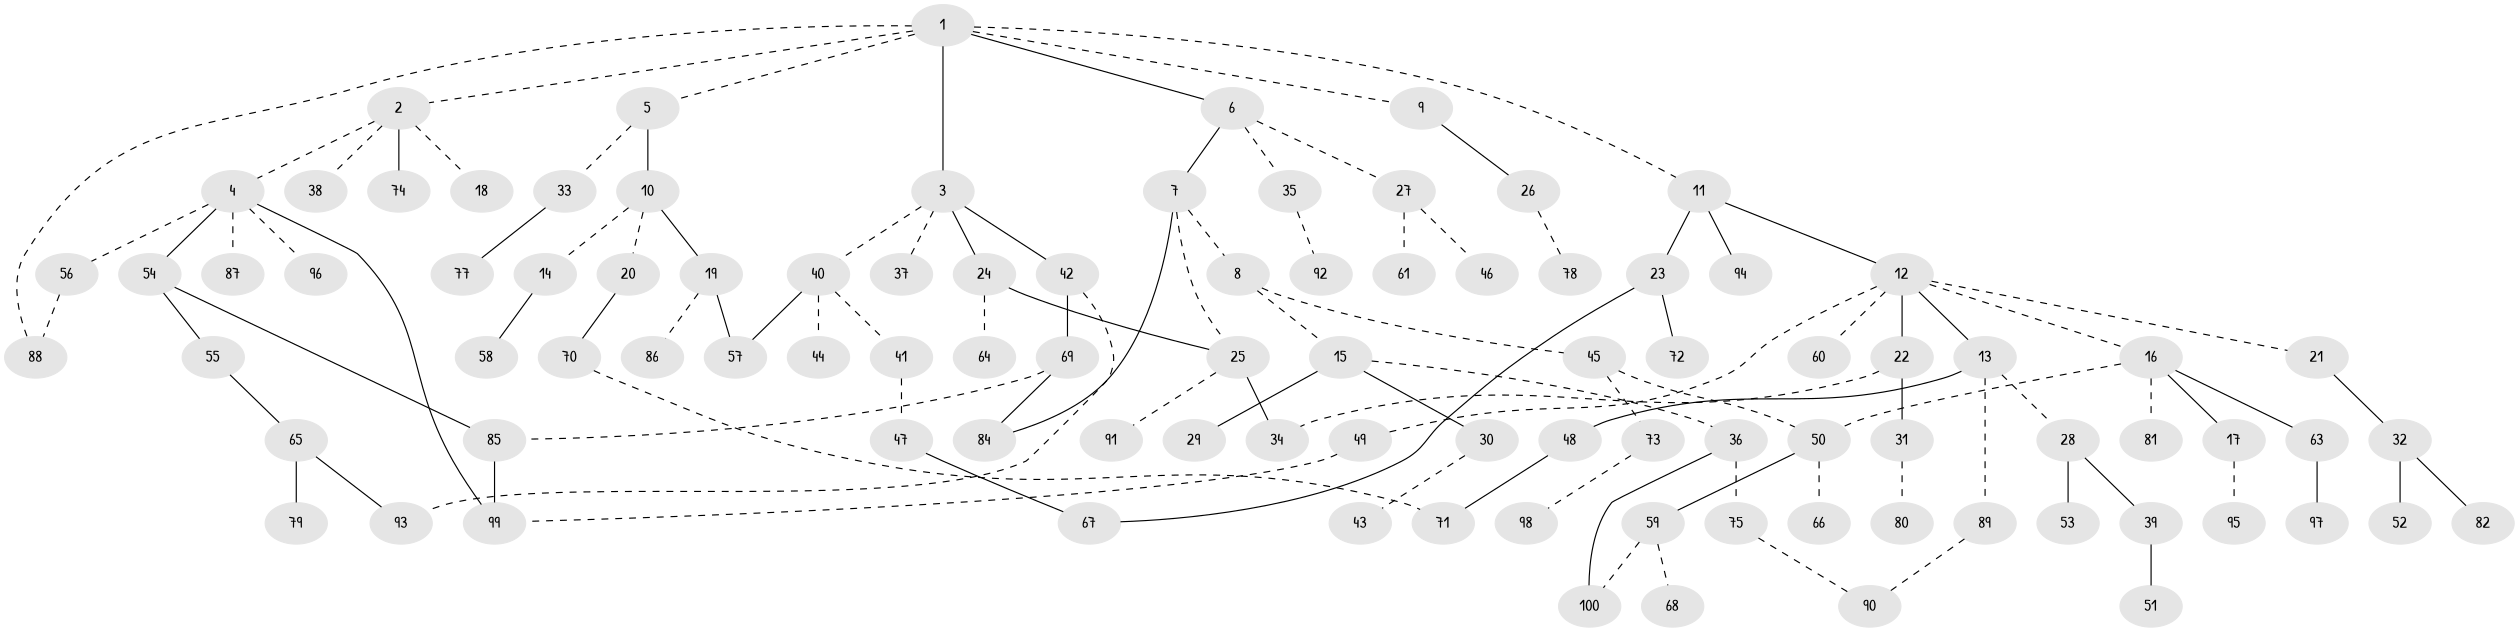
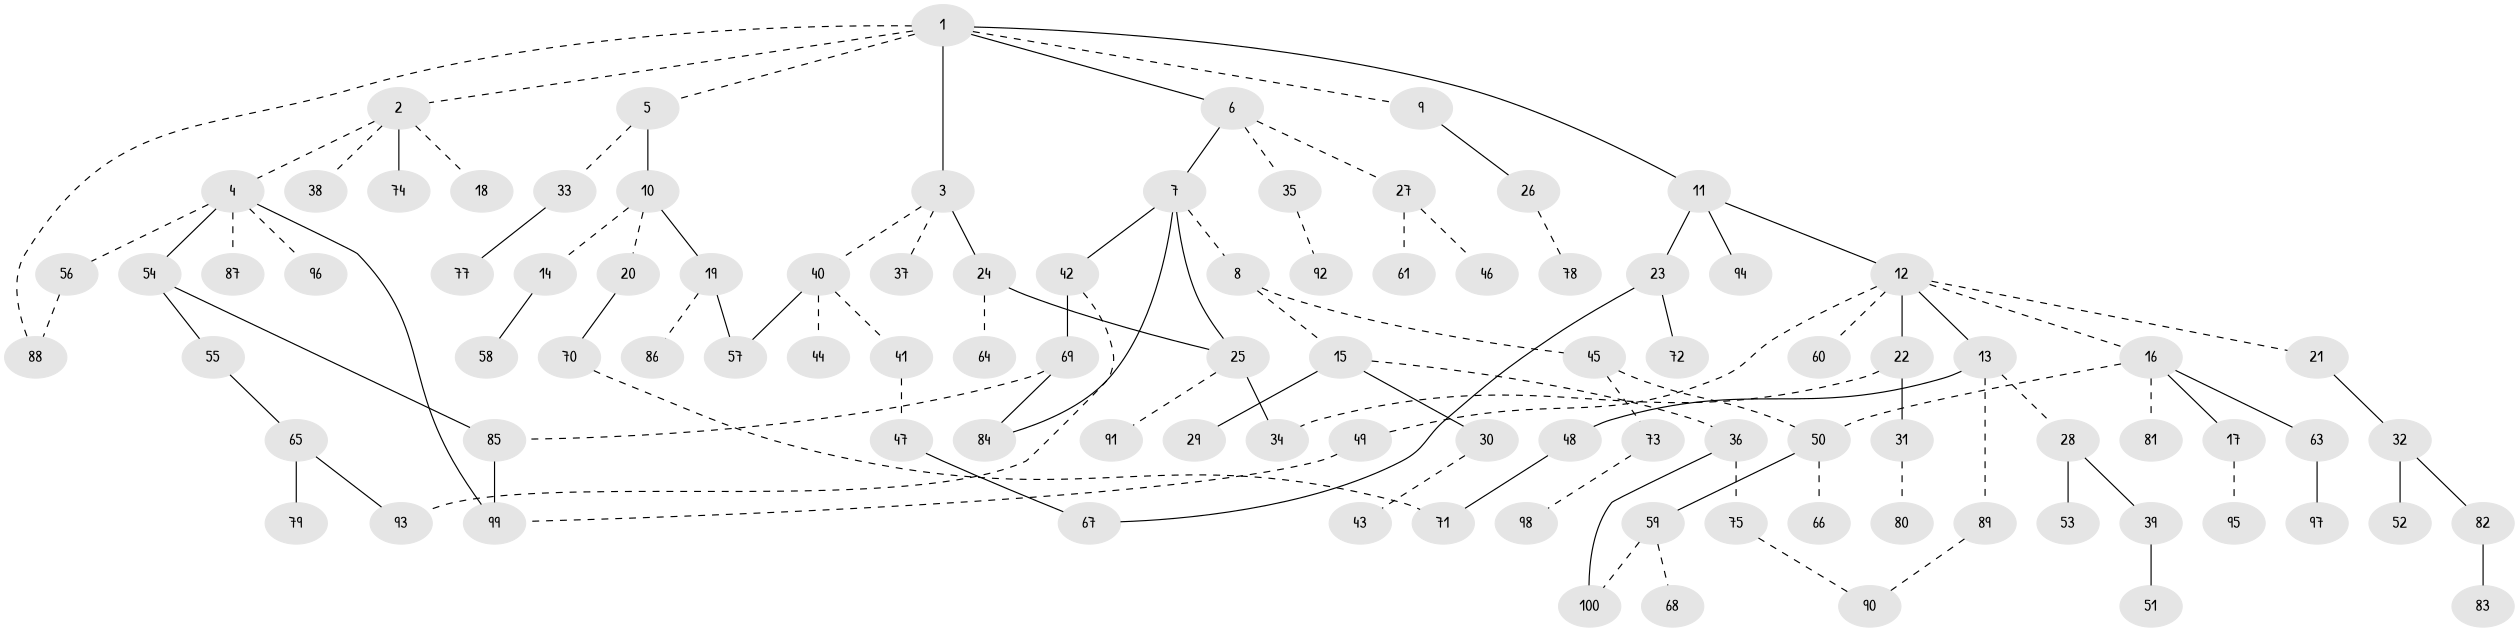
(1335, 60) -> (1335, 60)
(1005, 233) -> (1121, 233)
(1191, 279) -> (1191, 279)
none -> (2483, 606)
